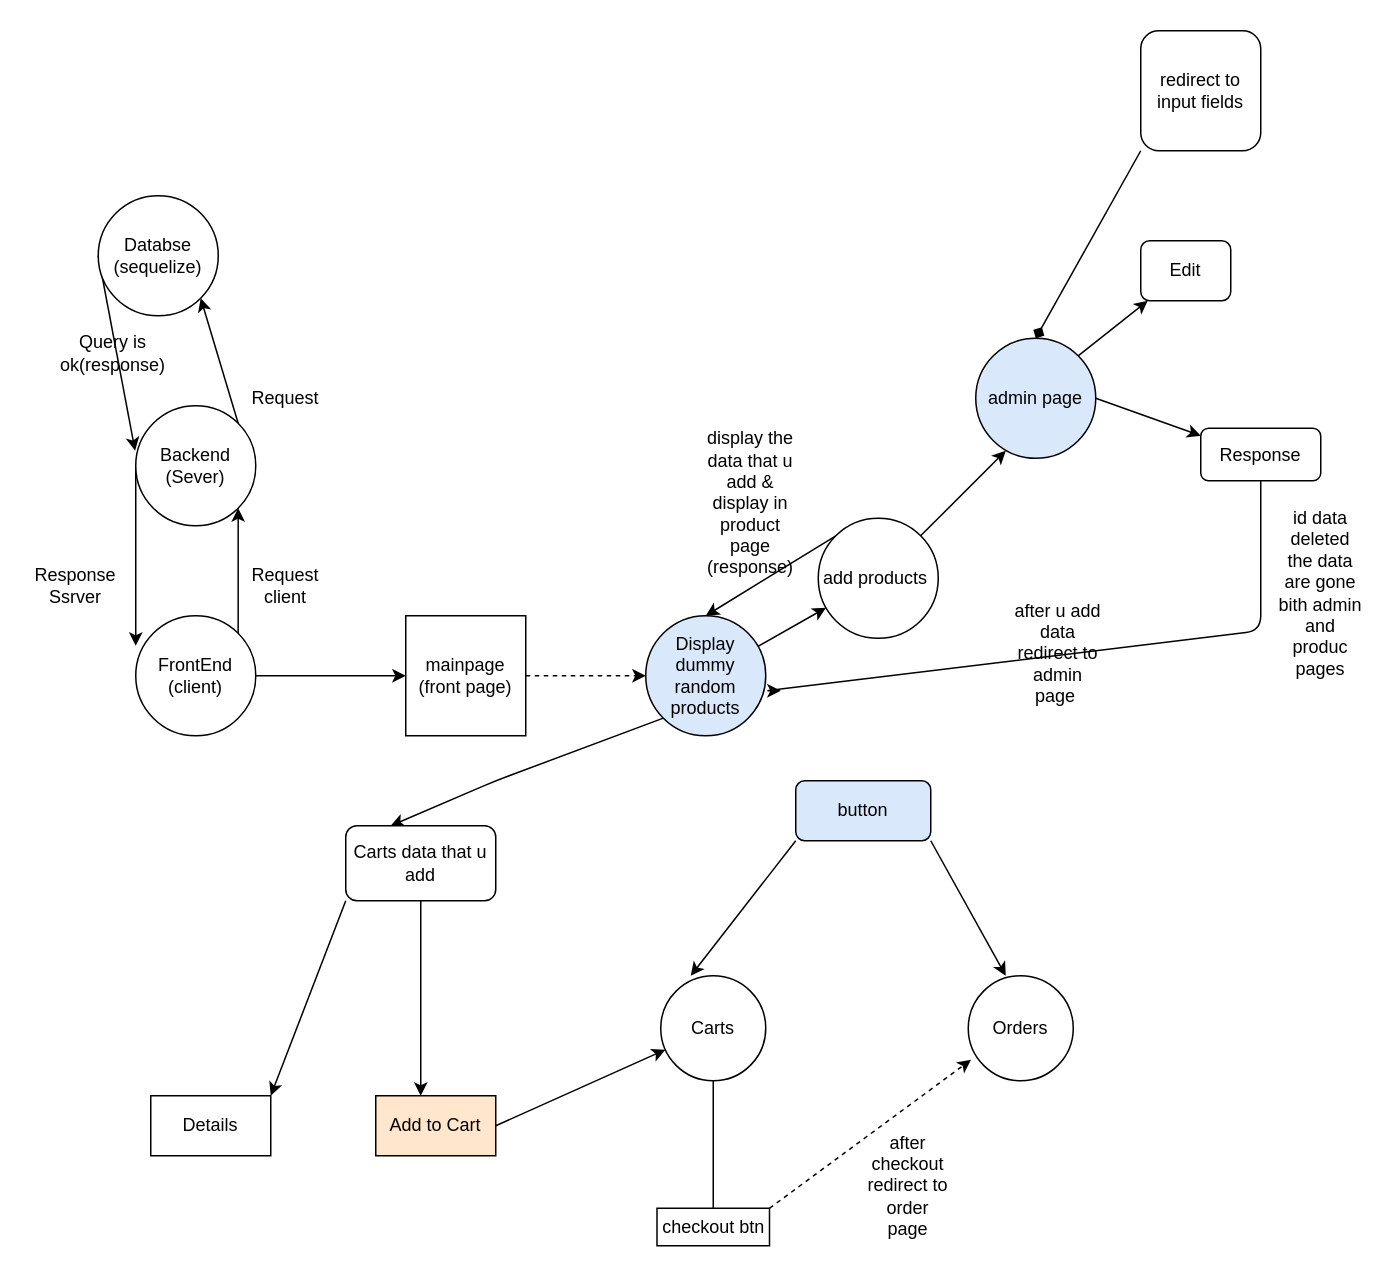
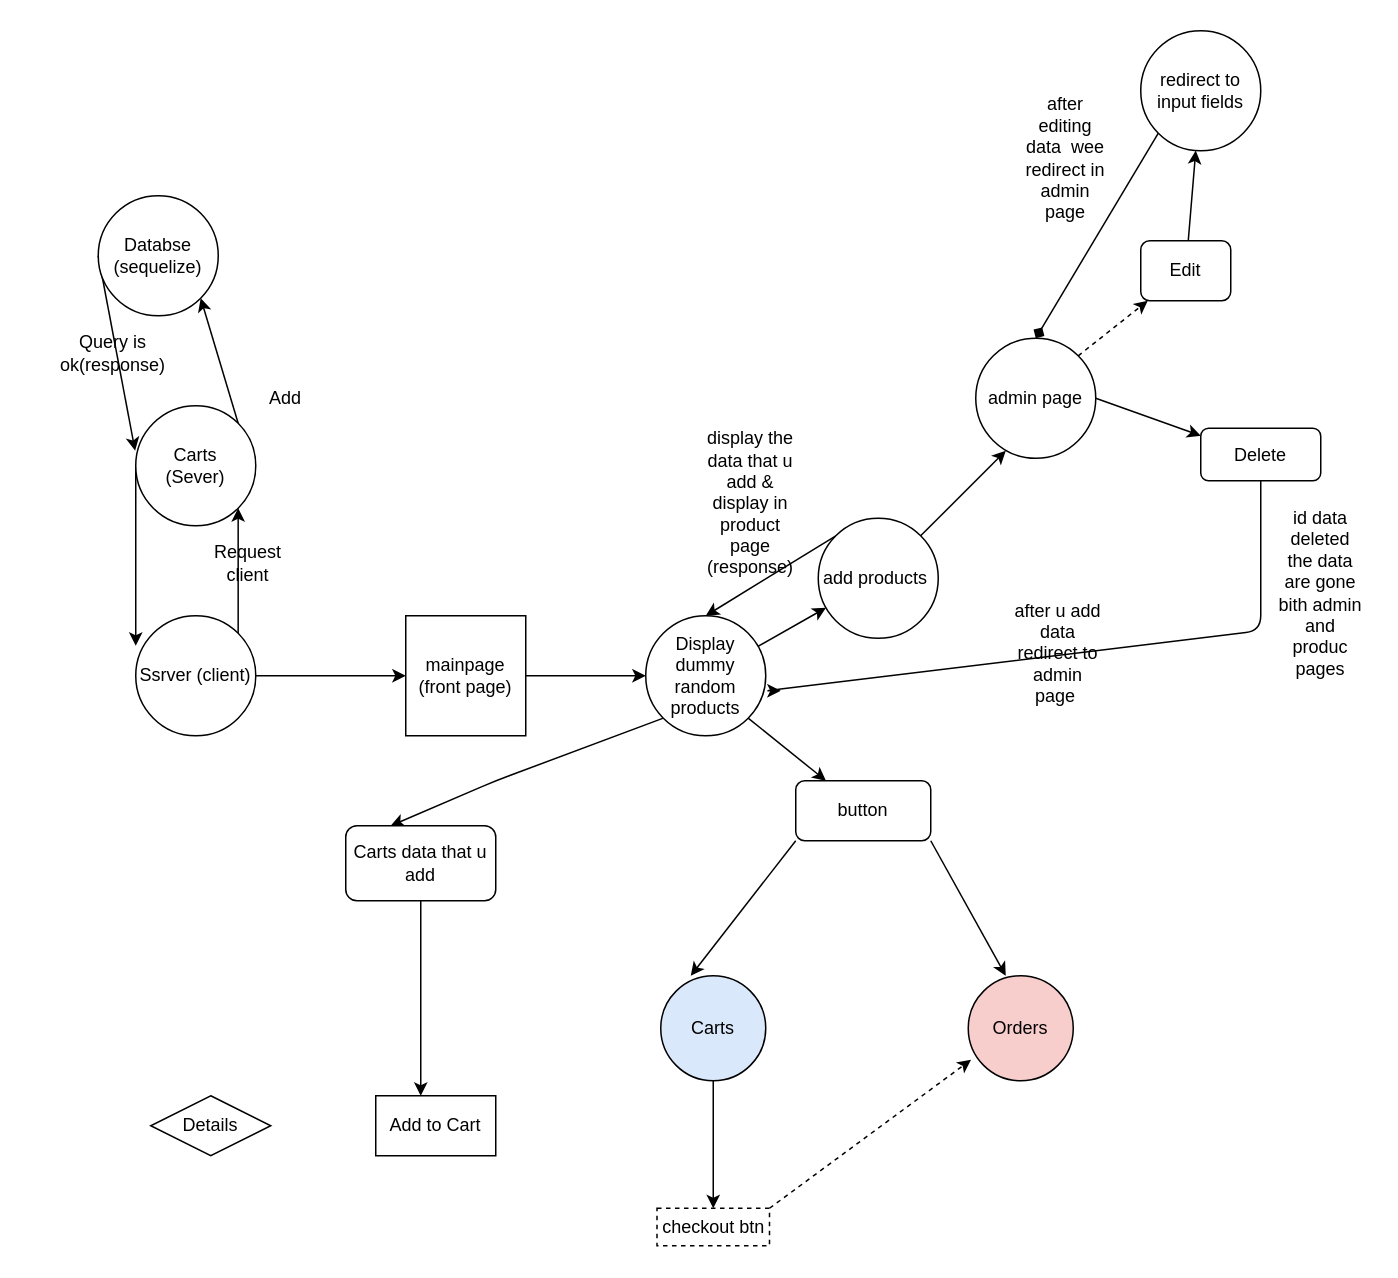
(1201, 91) -> (1201, 91)
none -> (1066, 158)
none -> (1192, 200)
(1110, 330) -> (1110, 330)
(286, 398) -> (286, 398)
(1036, 398) -> (1036, 398)
(1261, 455) -> (1261, 455)
(196, 466) -> (196, 466)
(76, 586) -> none
(286, 586) -> (248, 563)
(196, 676) -> (196, 676)
(581, 676) -> (581, 676)
(706, 676) -> (706, 676)
none -> (783, 746)
(863, 811) -> (863, 811)
(310, 993) -> none
(713, 1028) -> (713, 1028)
(1021, 1028) -> (1021, 1028)
(576, 1090) -> none
(211, 1126) -> (211, 1126)
(436, 1126) -> (436, 1126)
(908, 1186) -> none
(713, 1201) -> (713, 1197)
(713, 1227) -> (713, 1227)
